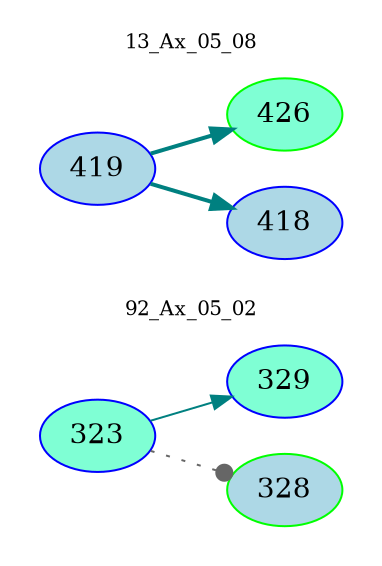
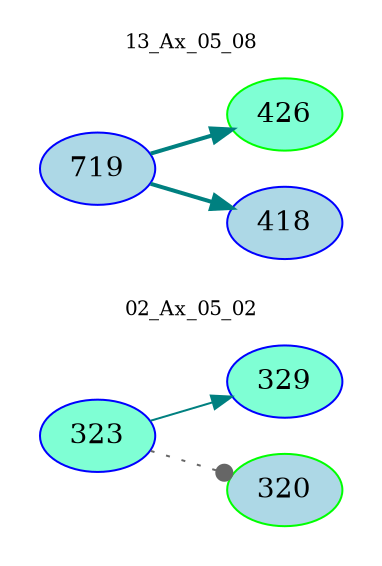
(98, 169) -> (98, 169)
(191, 310) -> (191, 310)
(285, 490) -> (285, 490)
